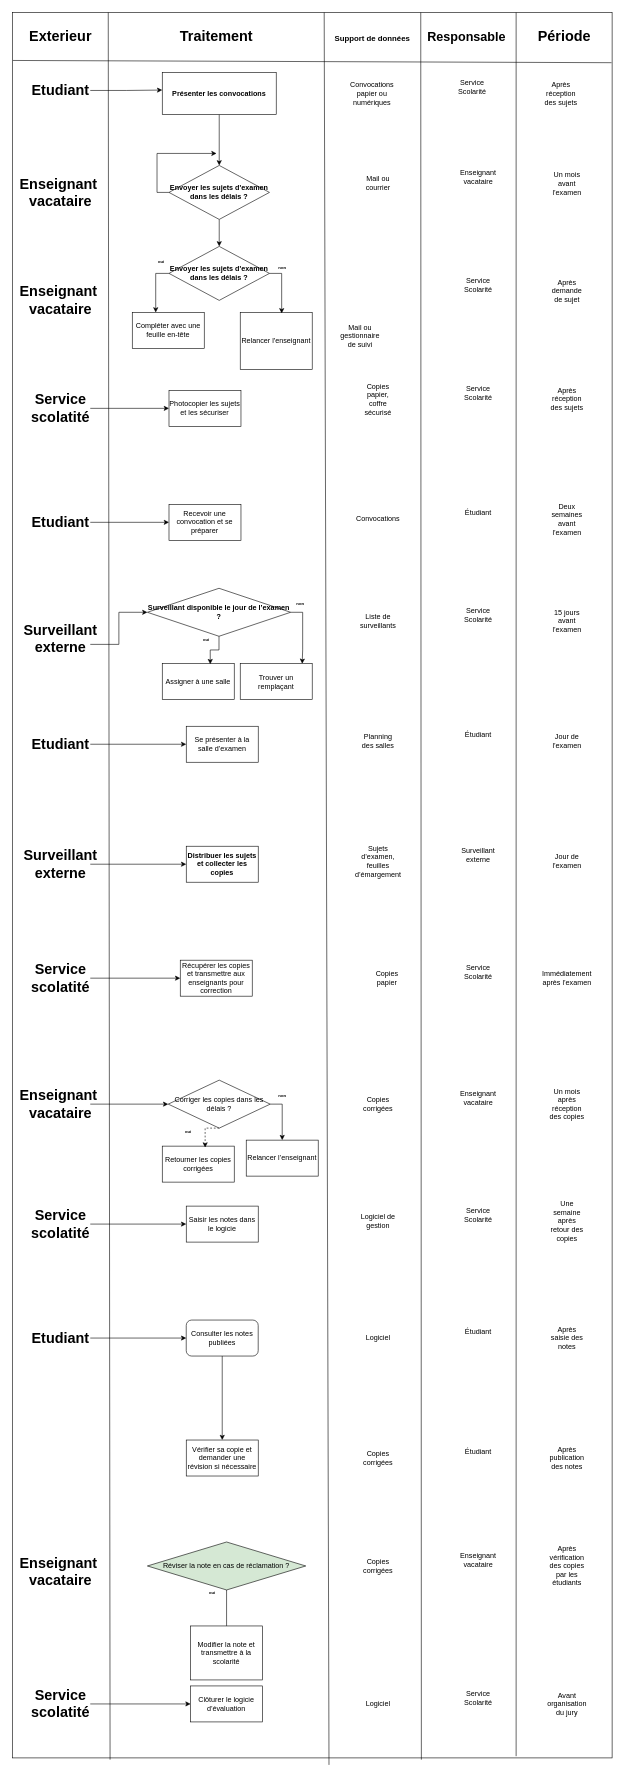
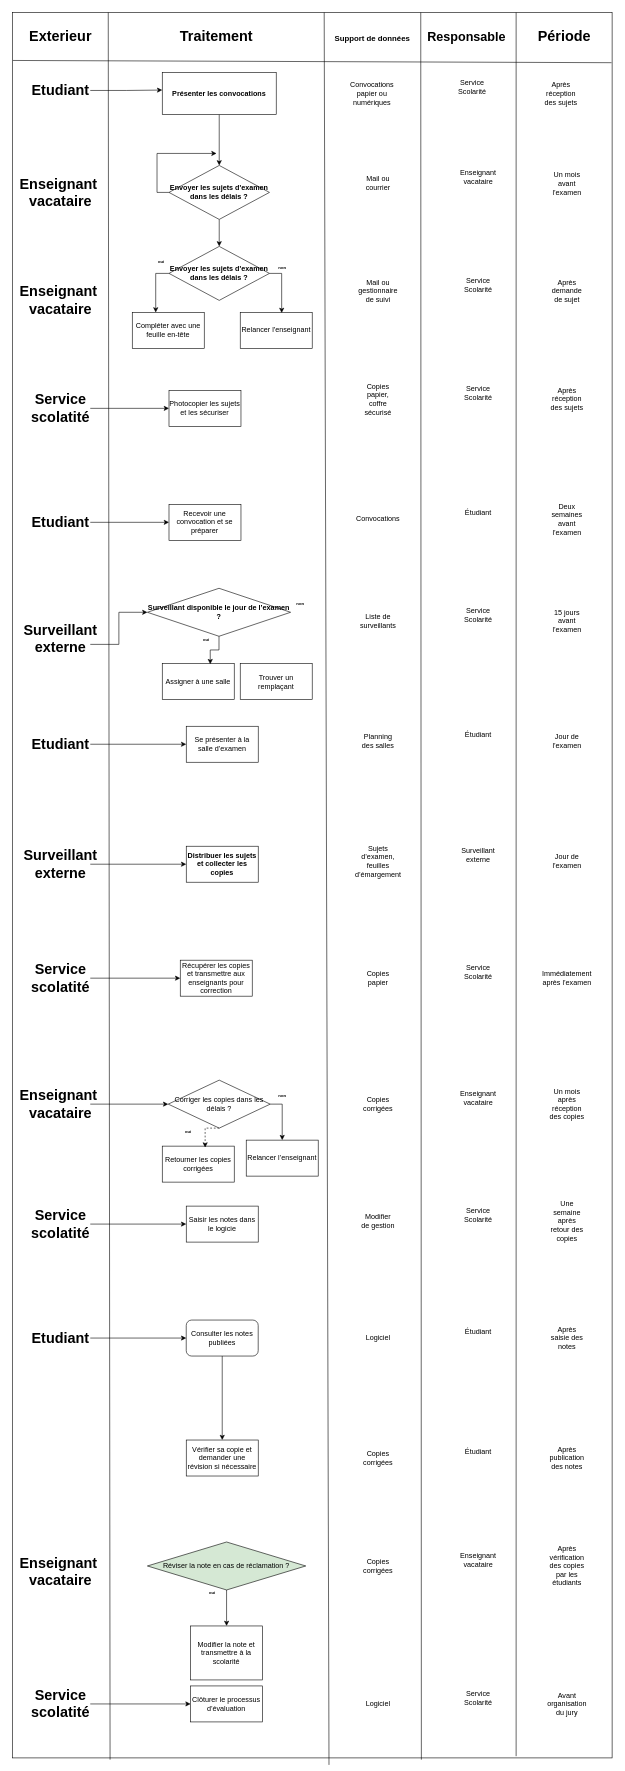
(360, 336) -> (378, 291)
(276, 341) -> (276, 330)
(303, 635) -> none
(387, 978) -> (378, 978)
(378, 1221) -> (378, 1221)
(227, 1622) -> (227, 1620)
(227, 1704) -> (227, 1704)
